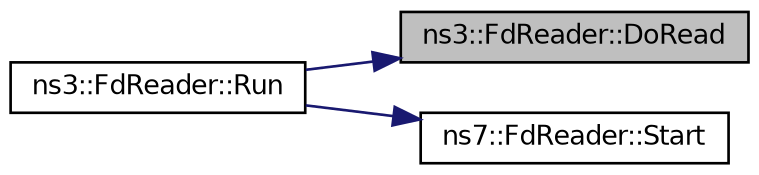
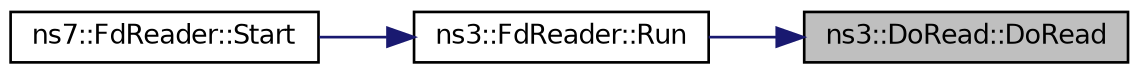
(575, 37) -> (966, 37)
(350, 111) -> (353, 37)
